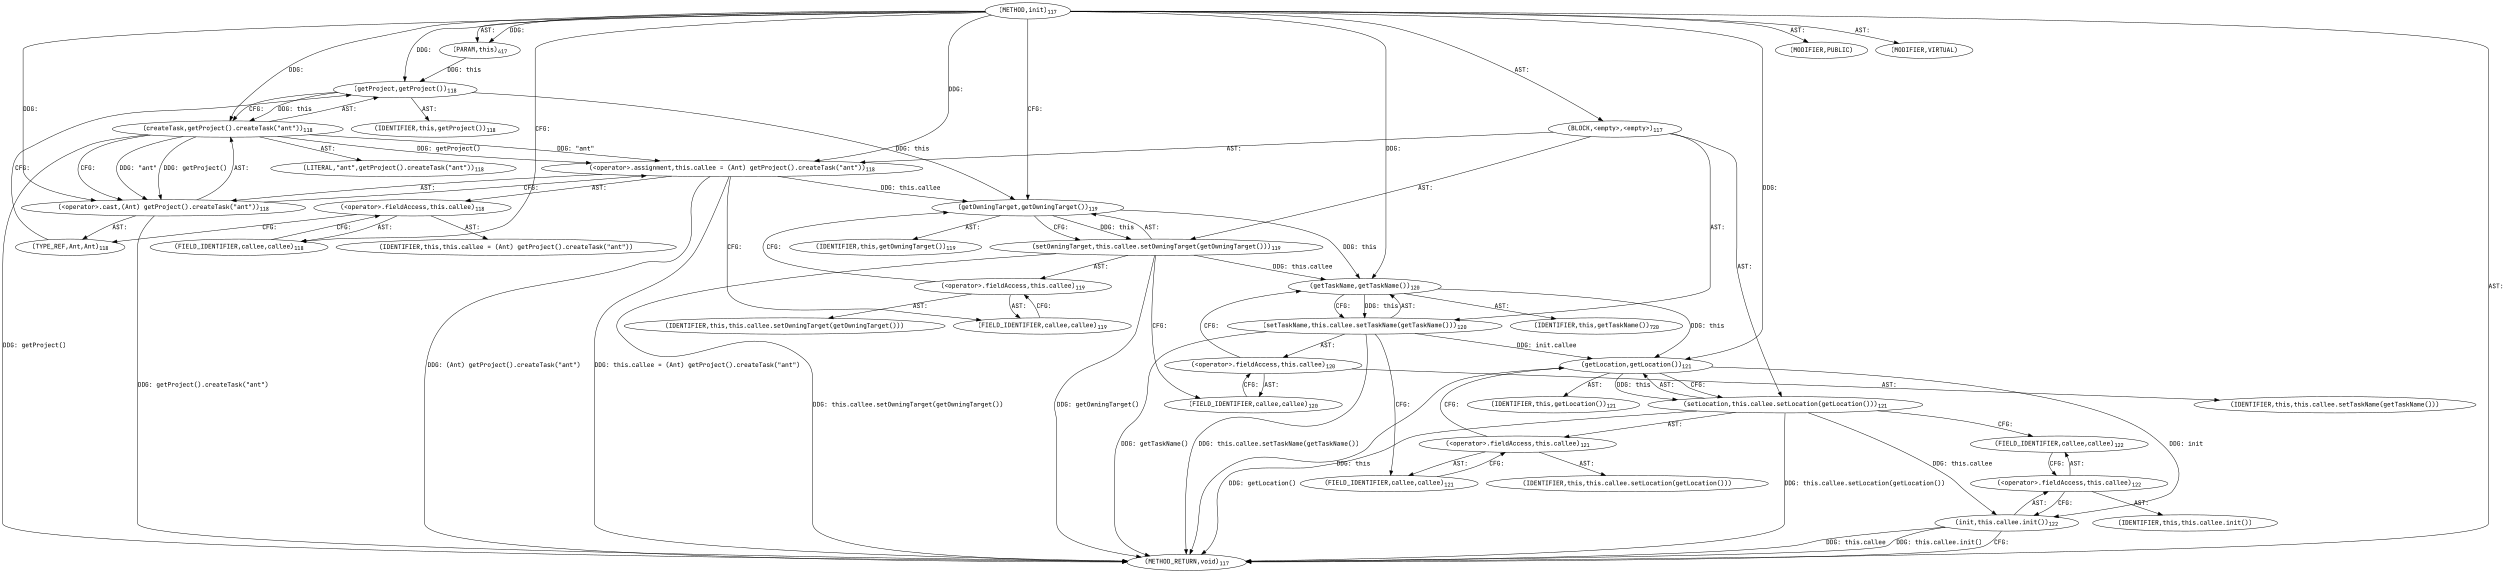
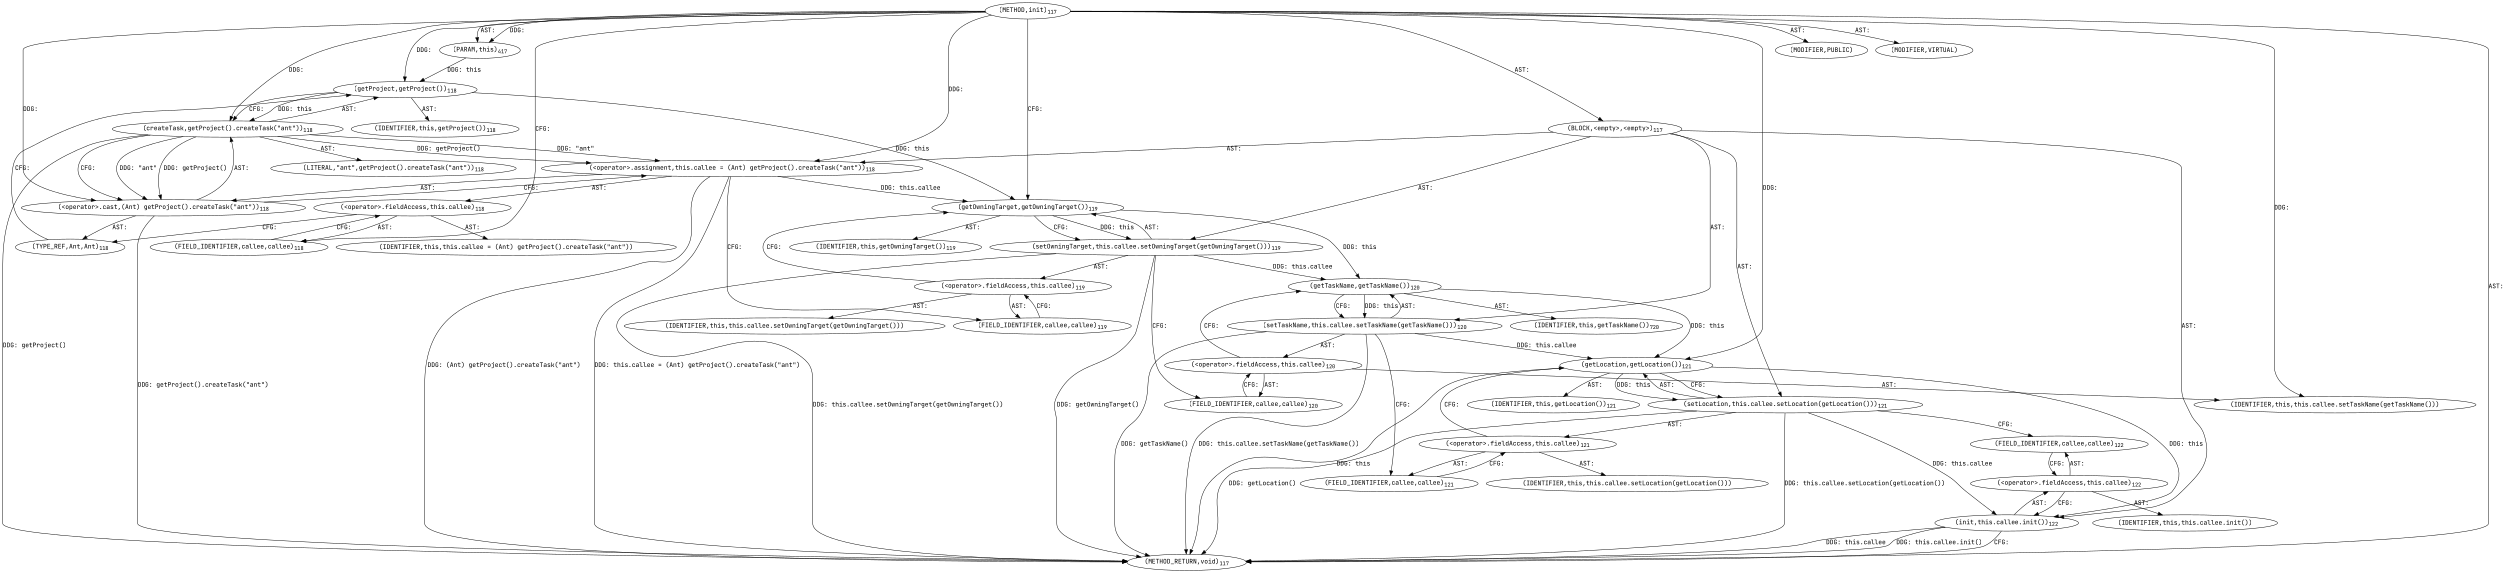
(1345, 30) -> (1852, 22)
none -> (2162, 159)
(1547, 346) -> (1547, 346)
(2186, 444) -> (2186, 444)
